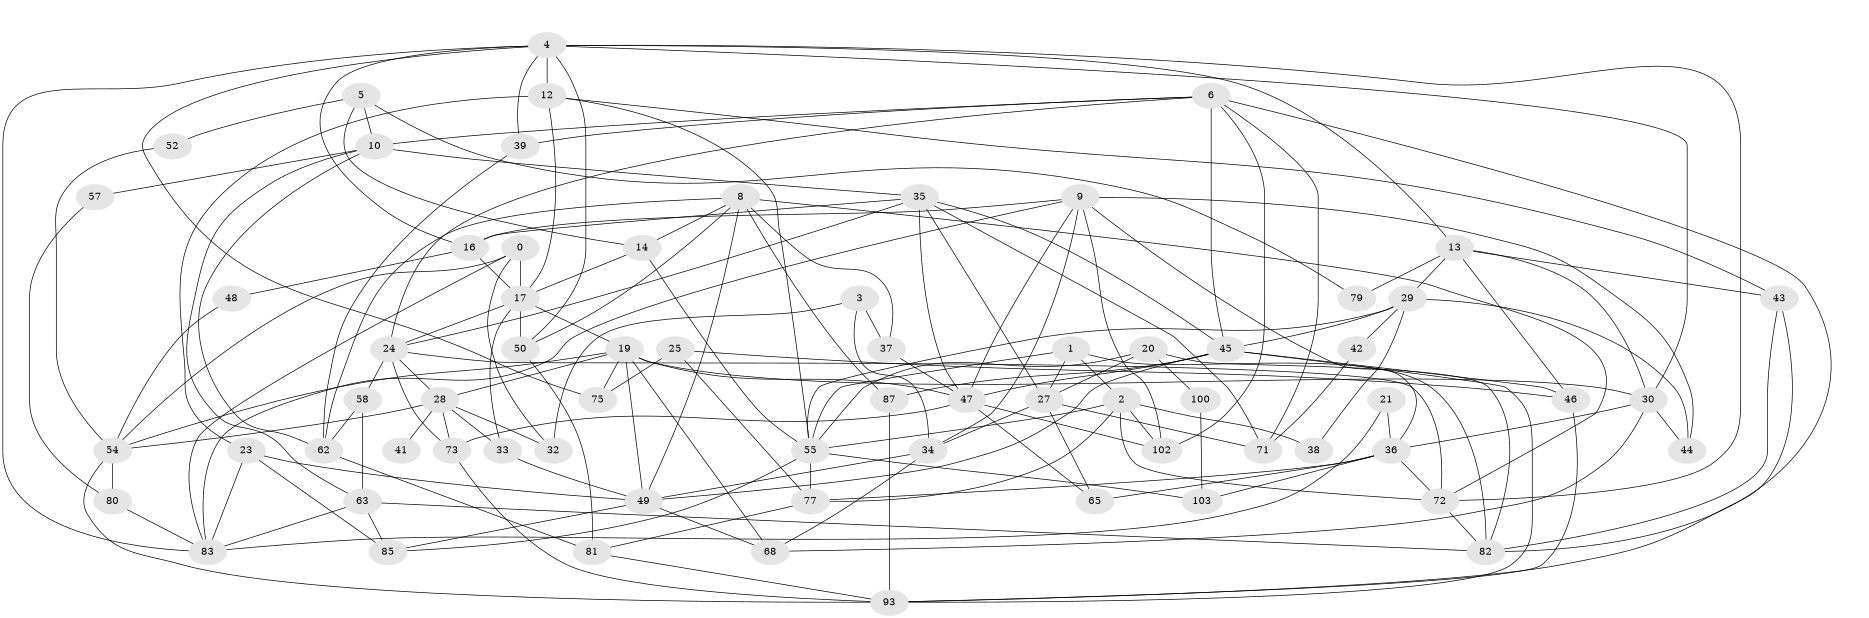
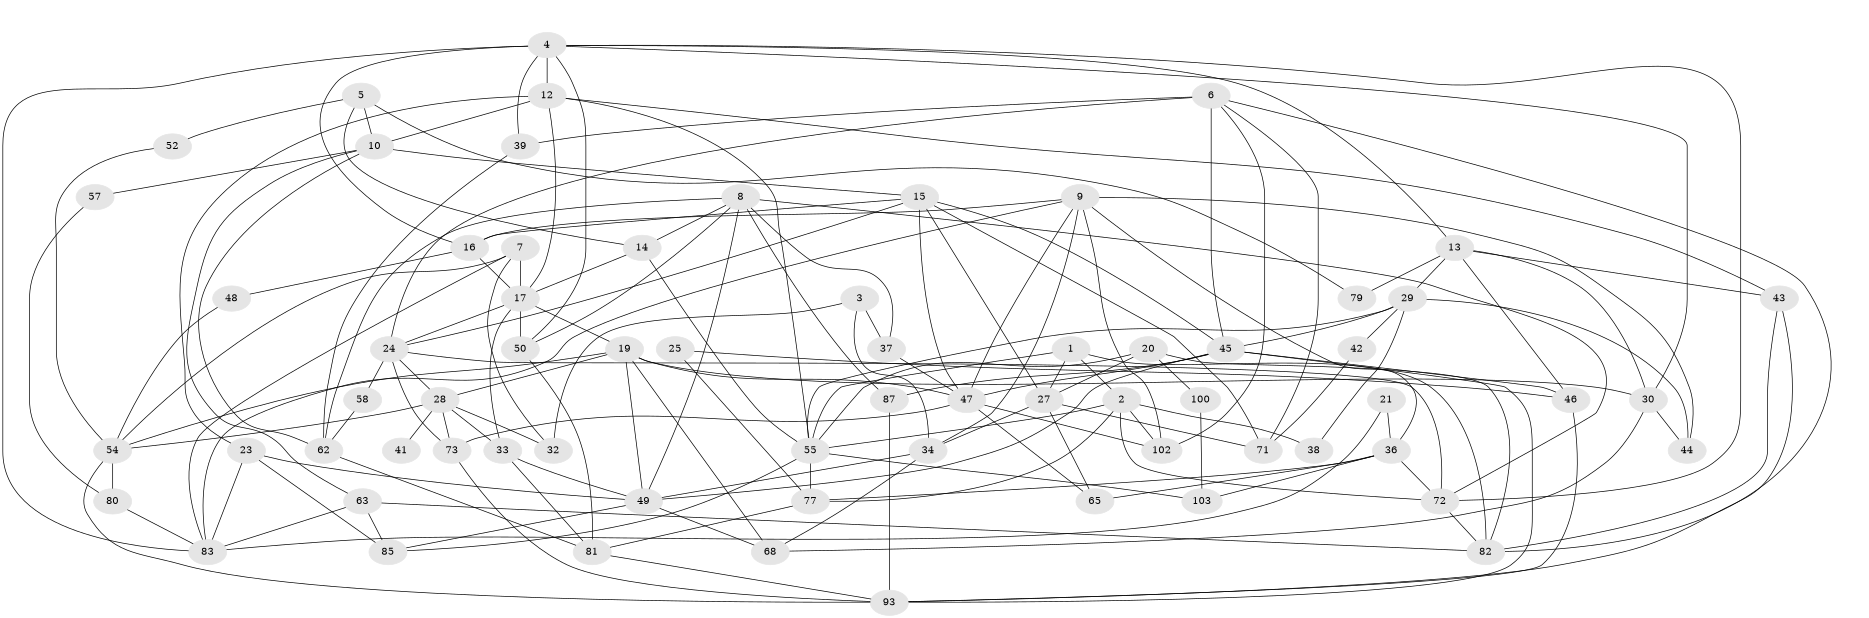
(712, 119) -> (461, 121)
(920, 197) -> (920, 197)
(520, 248) -> (520, 248)
(598, 400) -> none
(1521, 427) -> none
(363, 451) -> none
none -> (548, 501)
